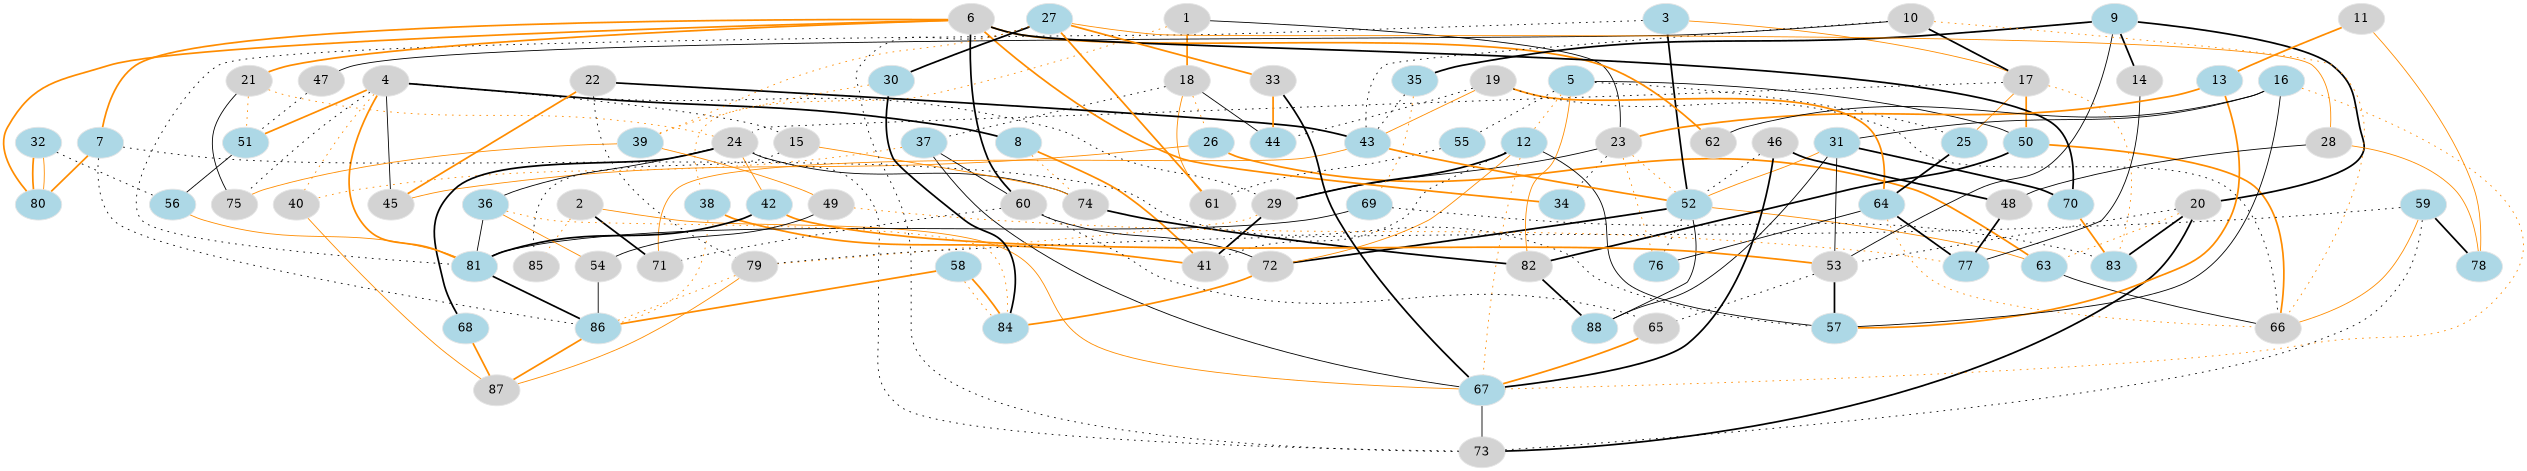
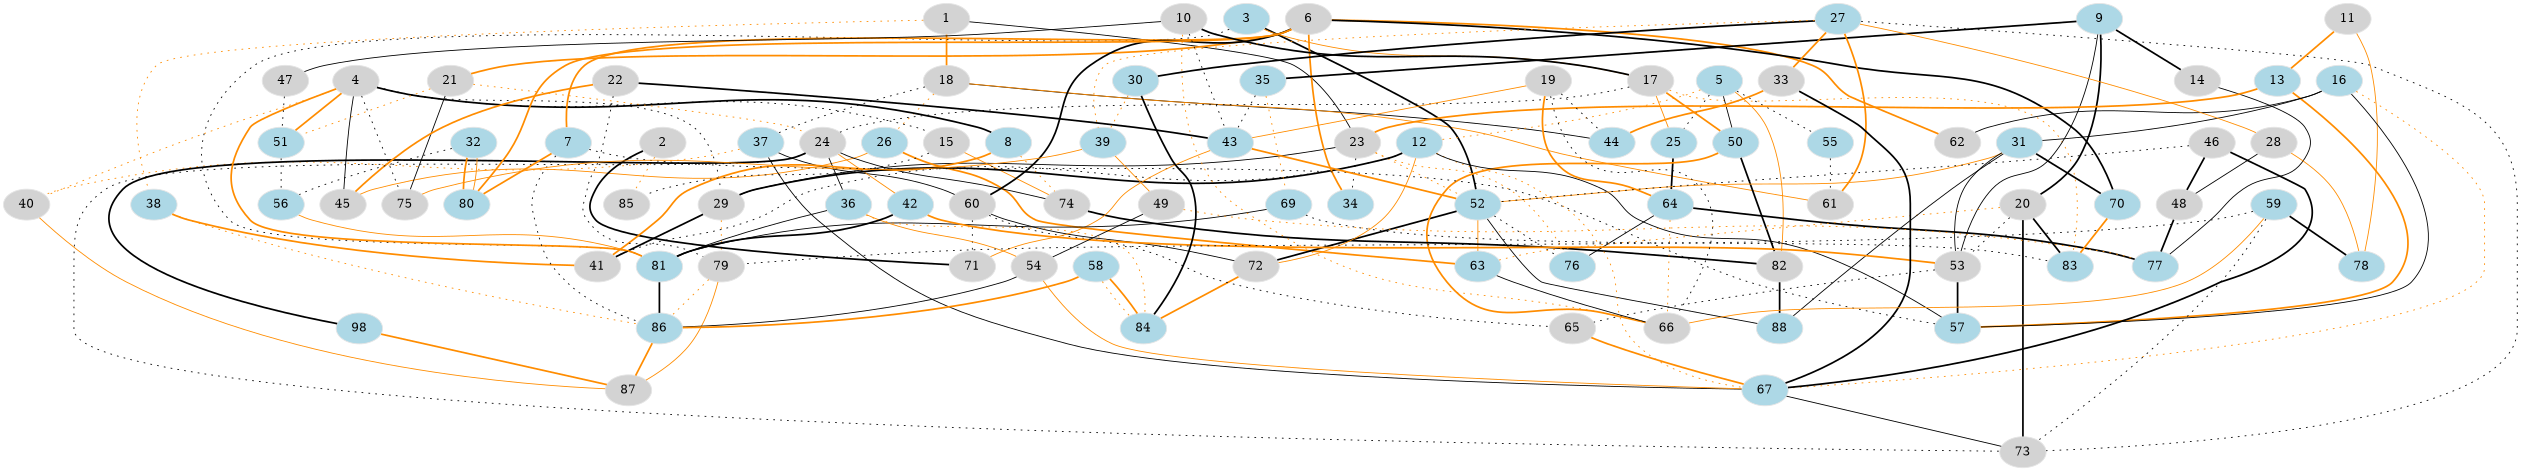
(209, 174) -> (281, 174)
(1041, 280) -> (1379, 373)
(466, 328) -> (359, 328)
